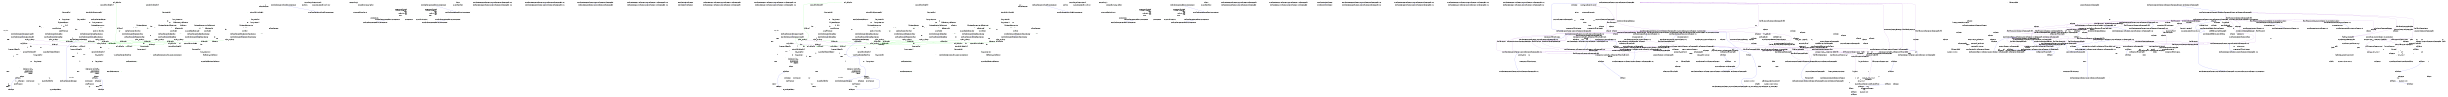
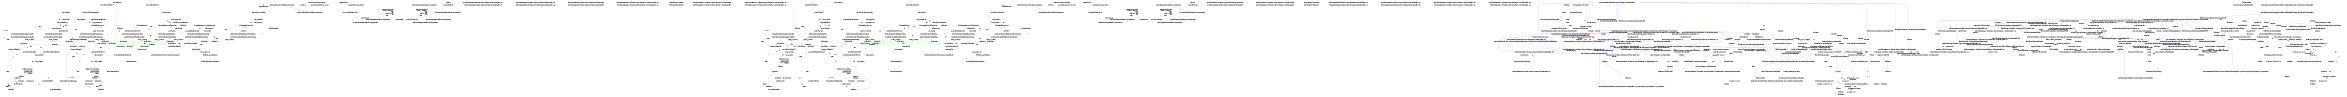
(1868, 52) -> none
none -> (2330, 72)
